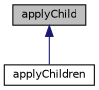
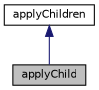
(49, 51) -> (49, 51)
